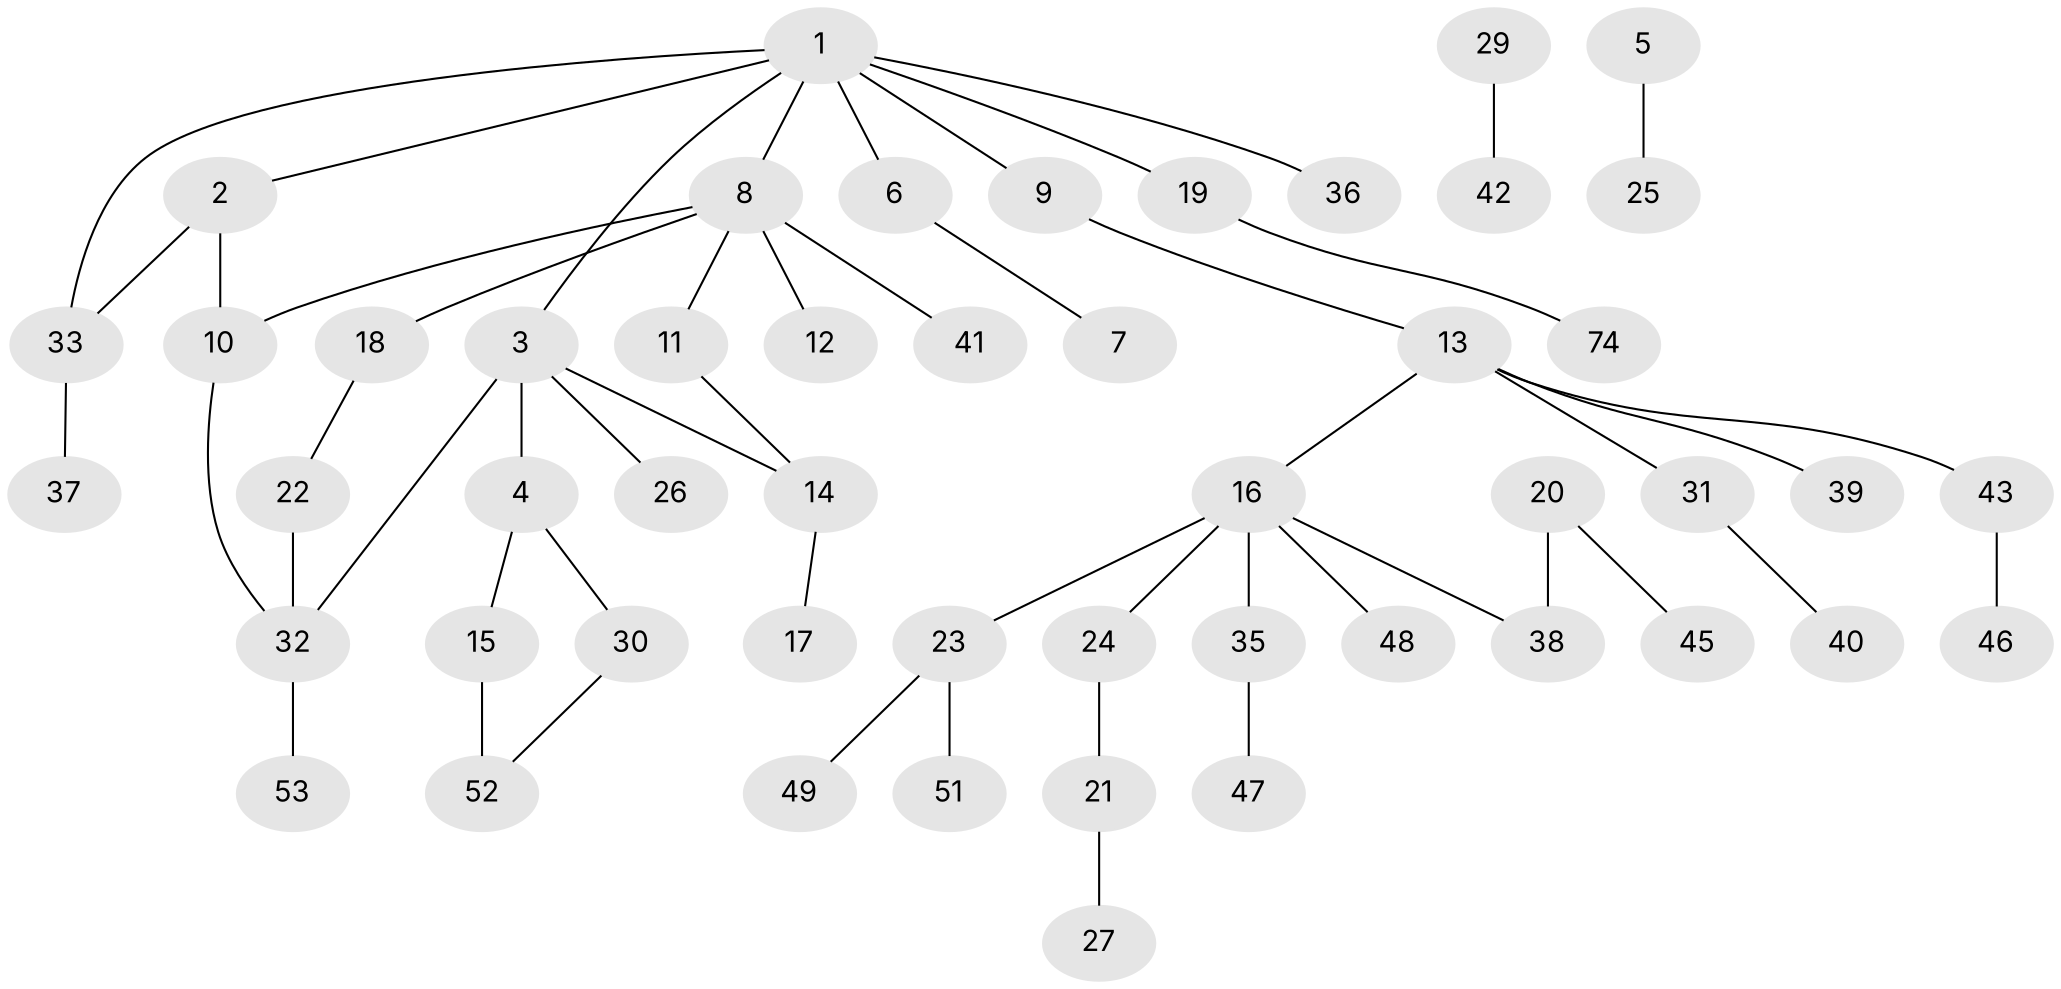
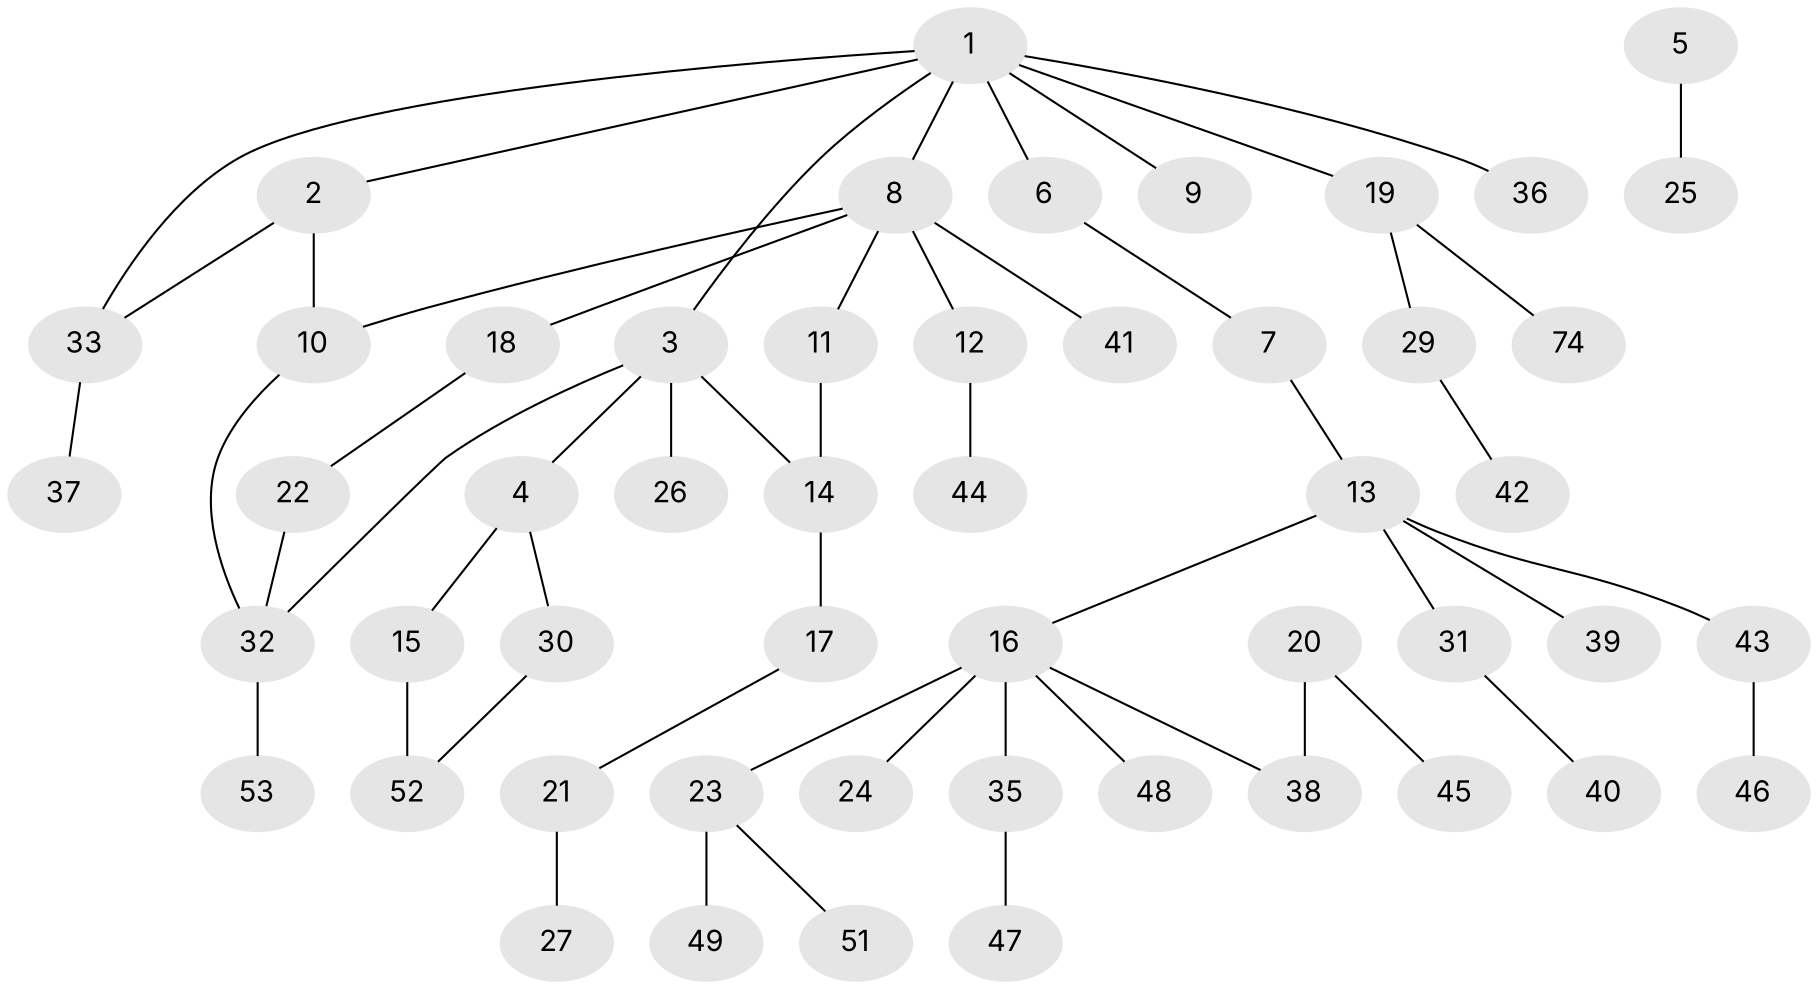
none -> (1400, 270)
(1245, 278) -> (1316, 420)
none -> (970, 495)
(1099, 719) -> (689, 719)
